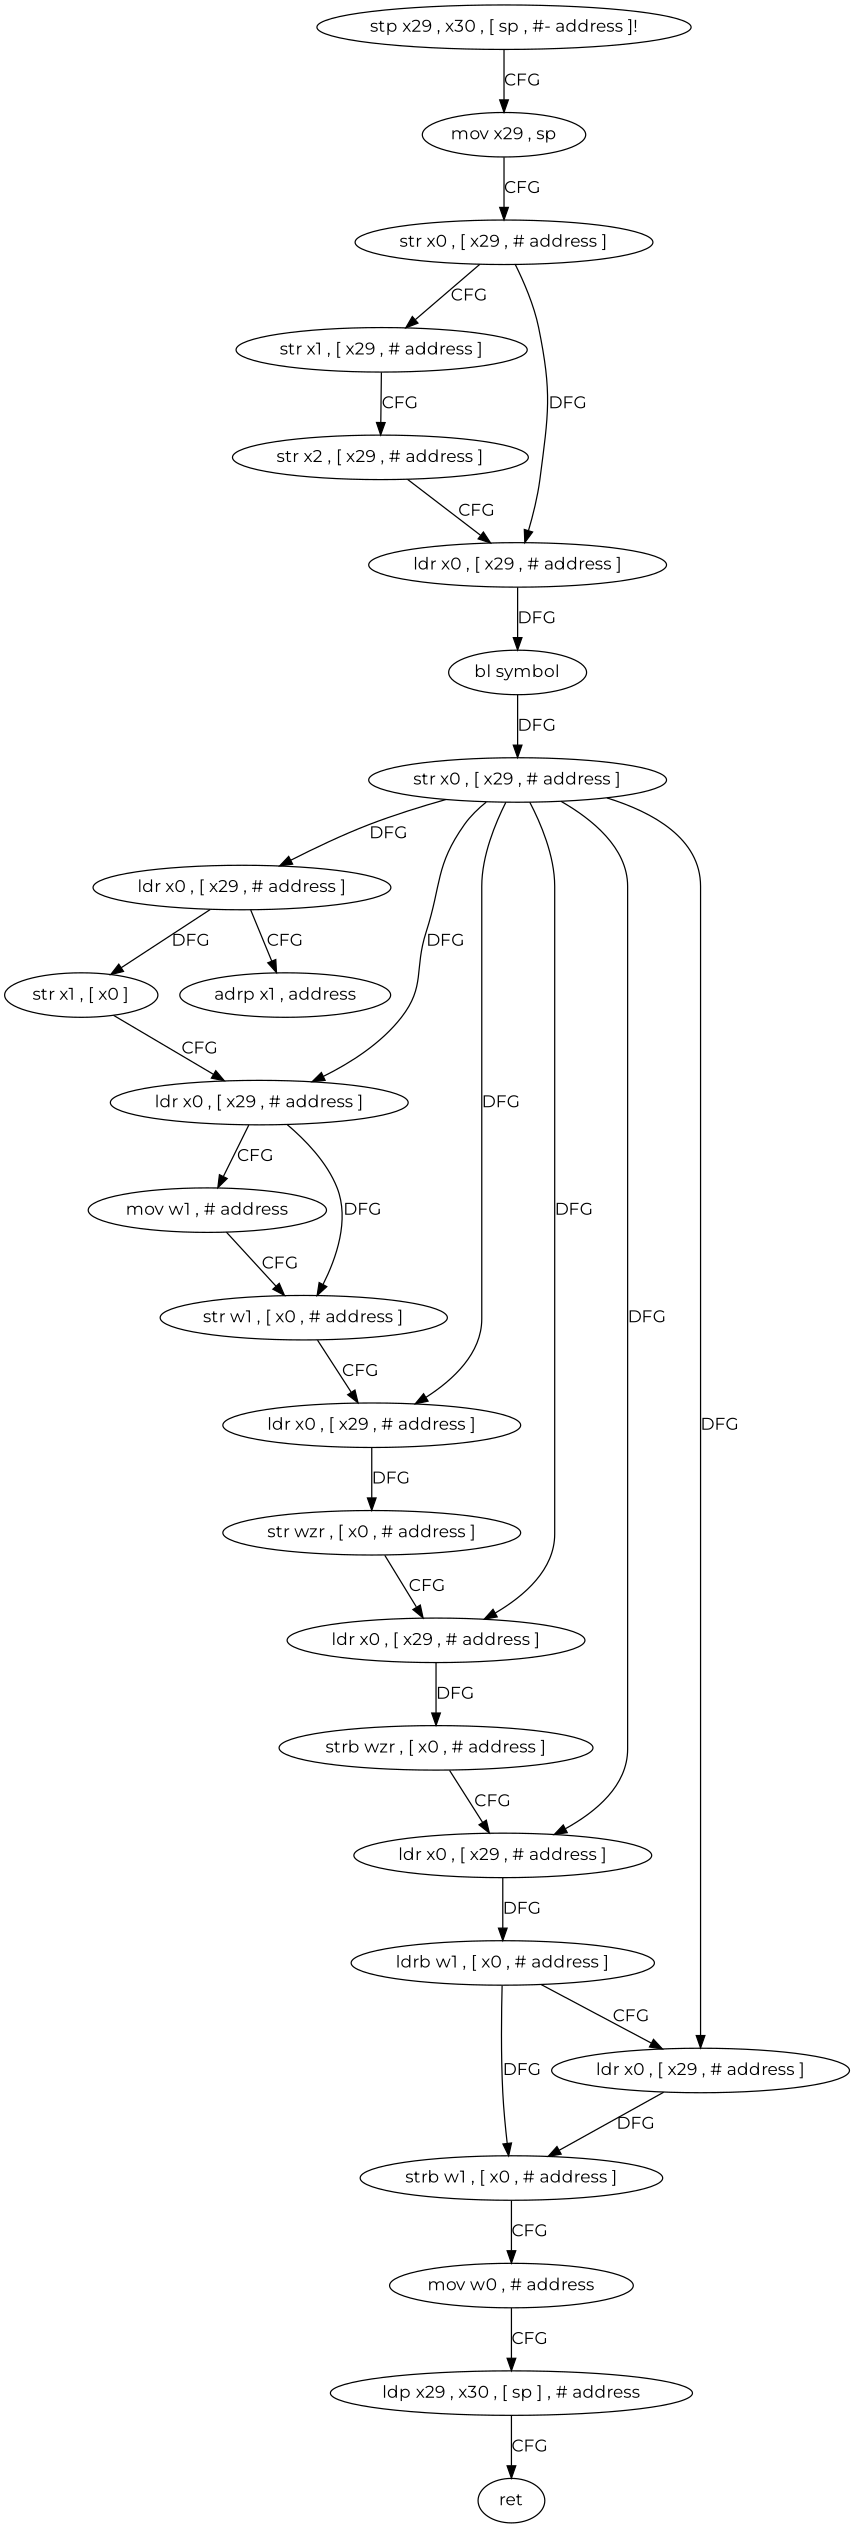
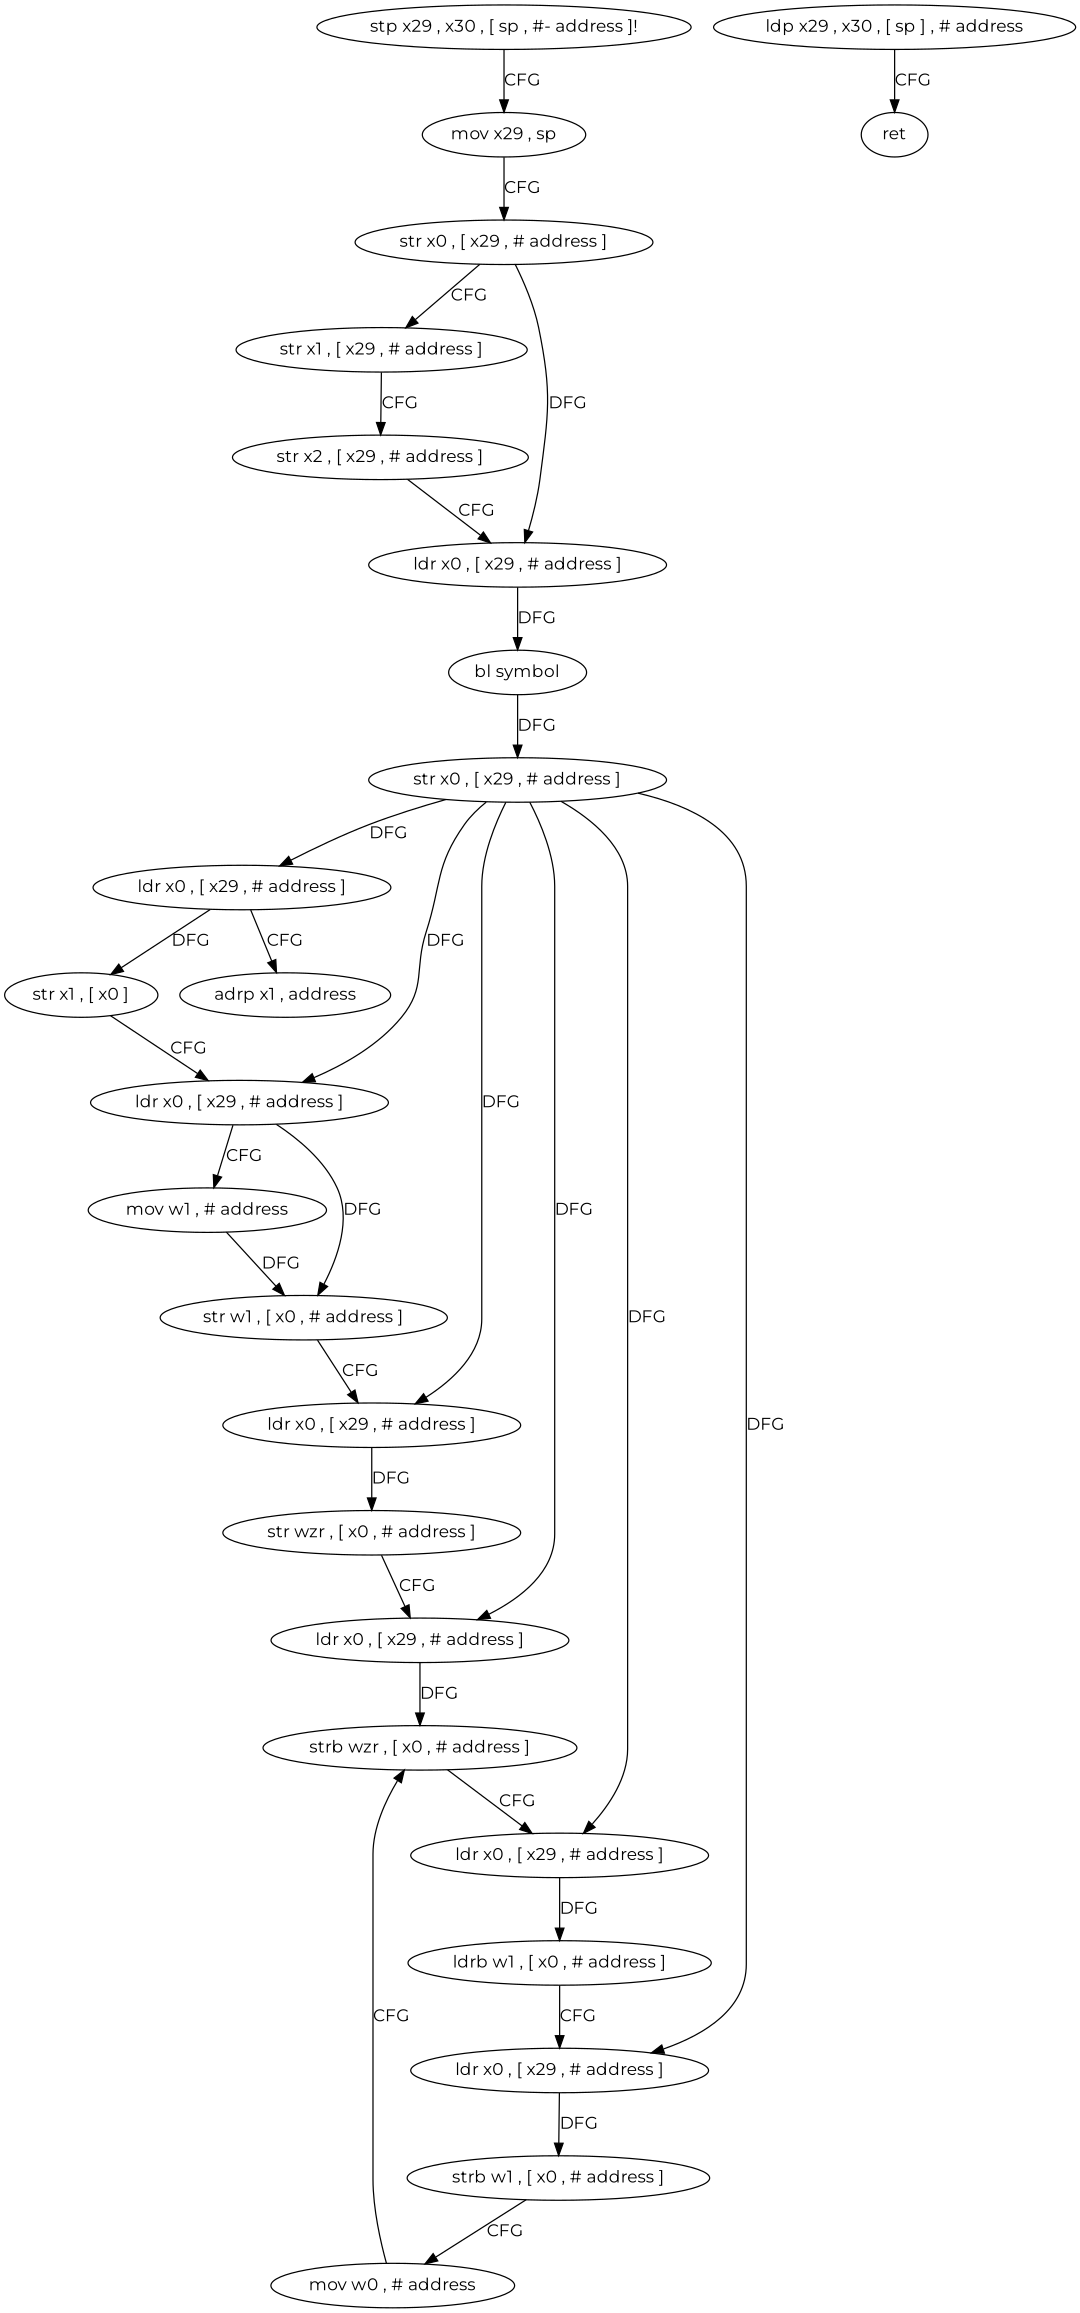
(280, 1264) -> (281, 1264)
(502, 2064) -> none
(511, 2333) -> (373, 2020)
